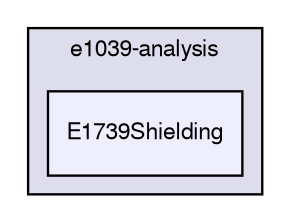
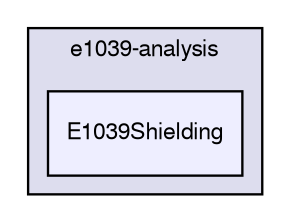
(145, 133) -> (145, 133)
